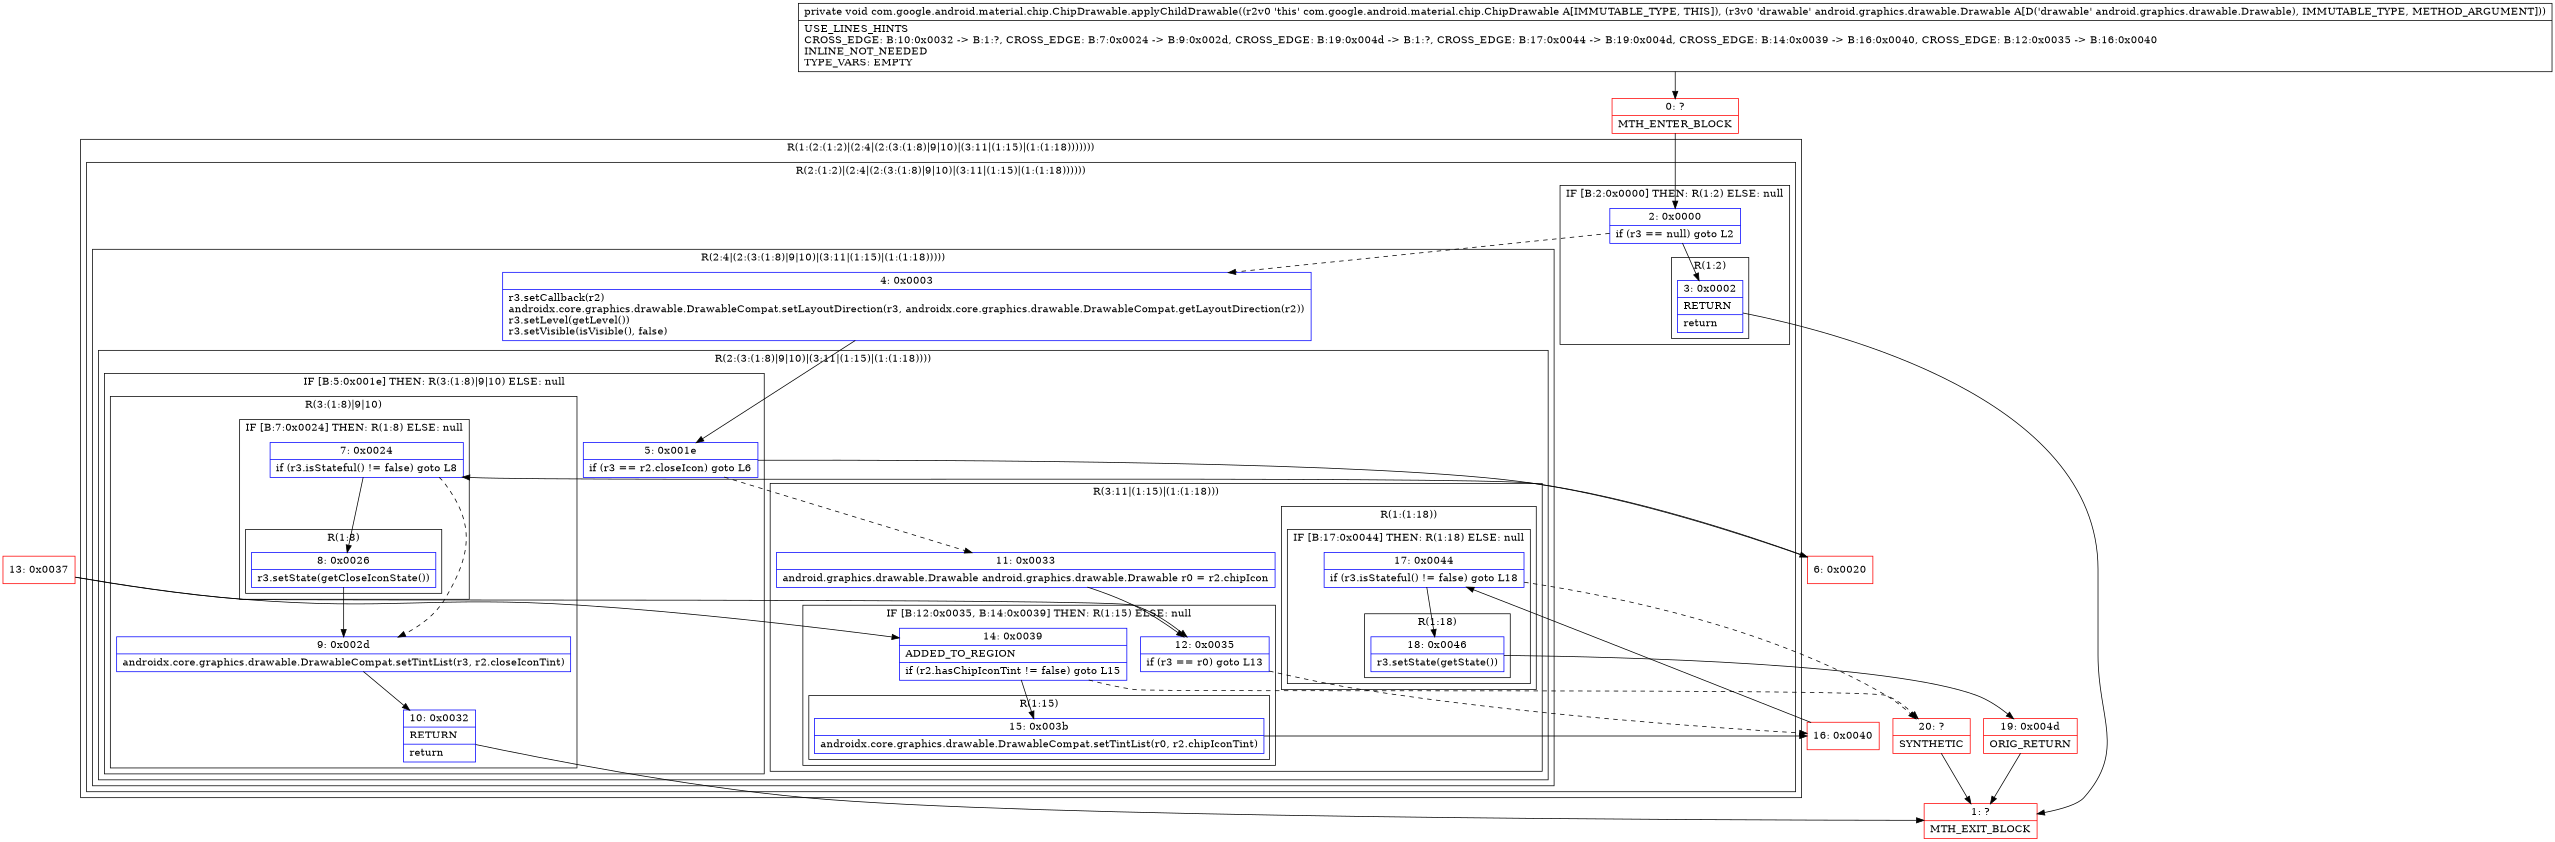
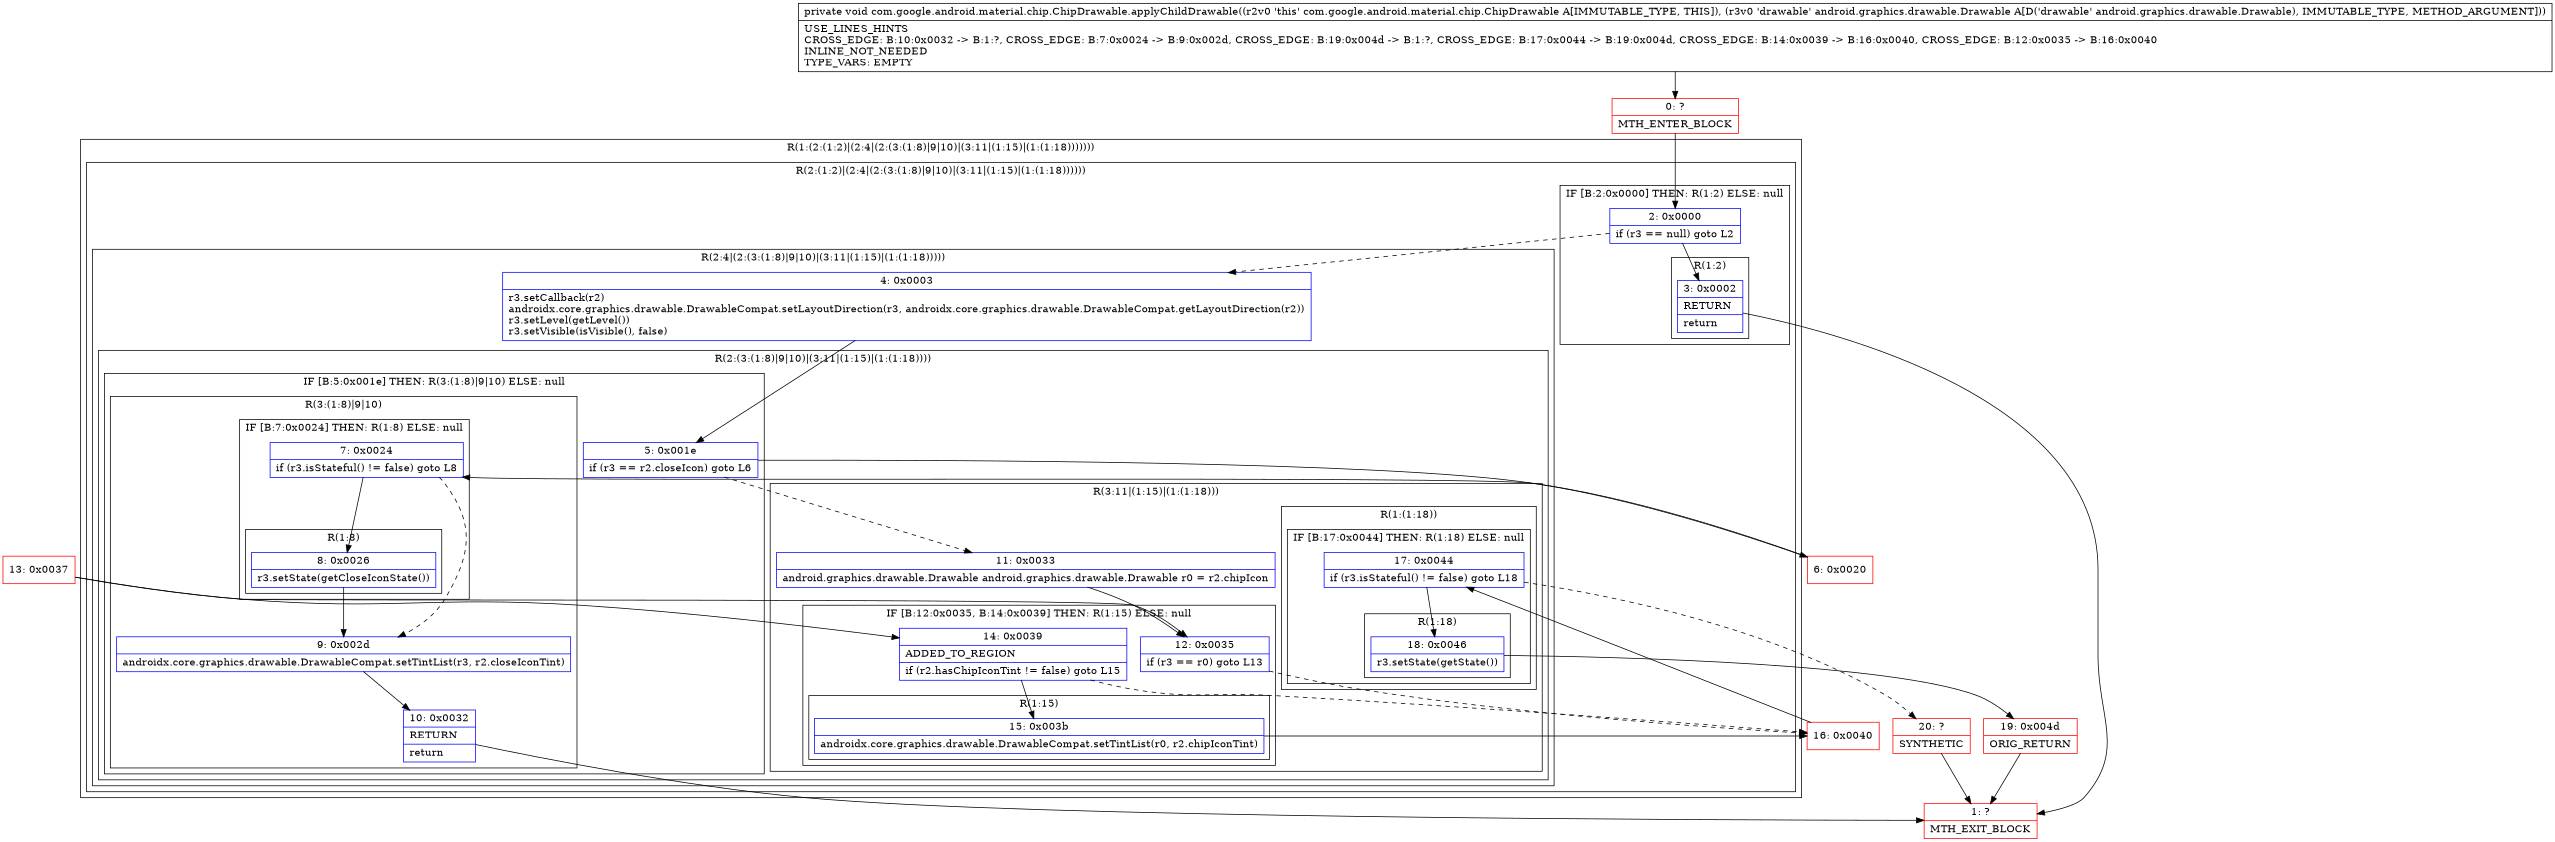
(1565, 691) -> (1444, 706)
